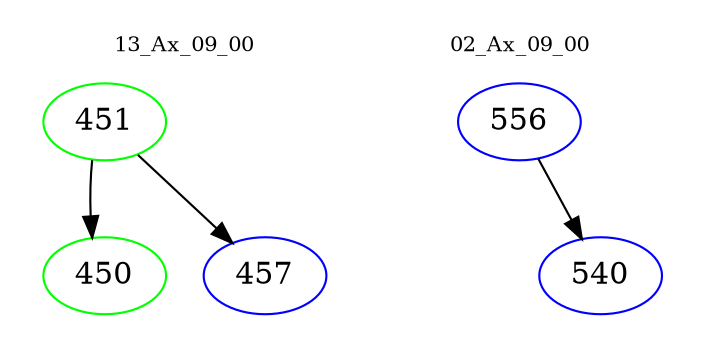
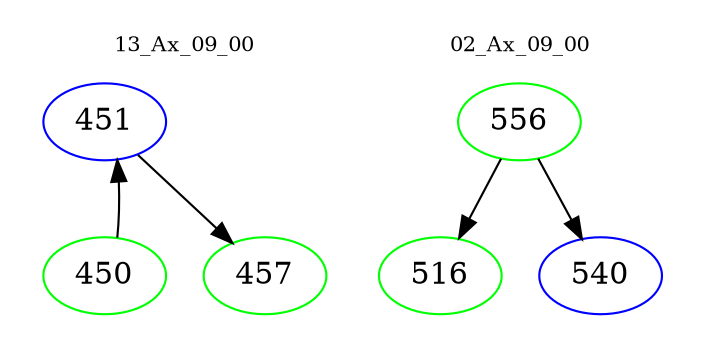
(105, 122) -> (105, 122)
(519, 122) -> (519, 122)
(90, 188) -> (119, 210)
(265, 276) -> (265, 276)
none -> (440, 276)
